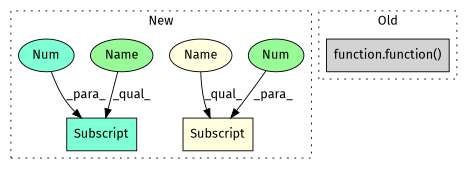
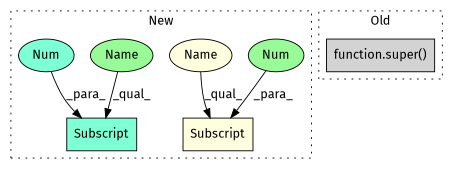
(388, 55) -> (381, 55)
